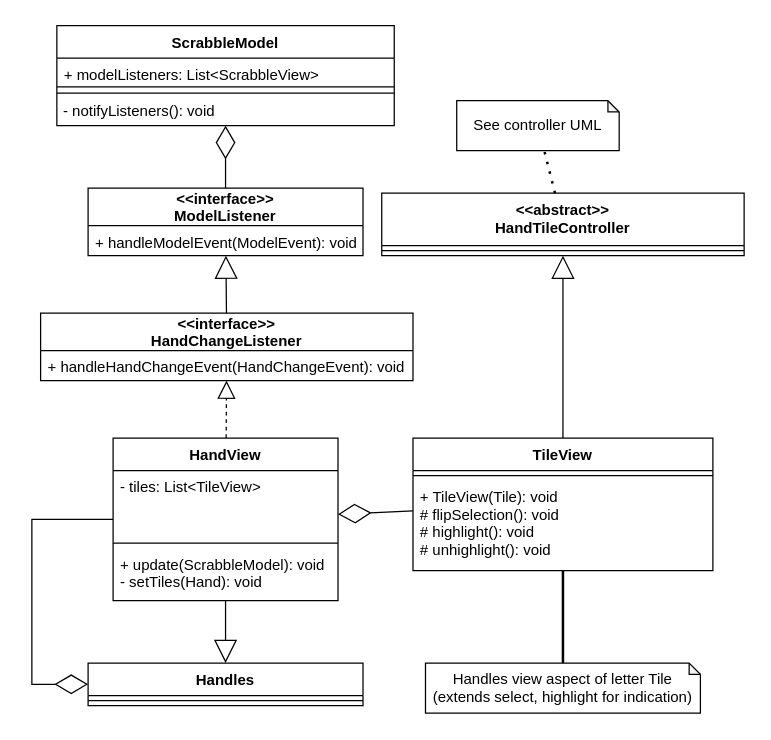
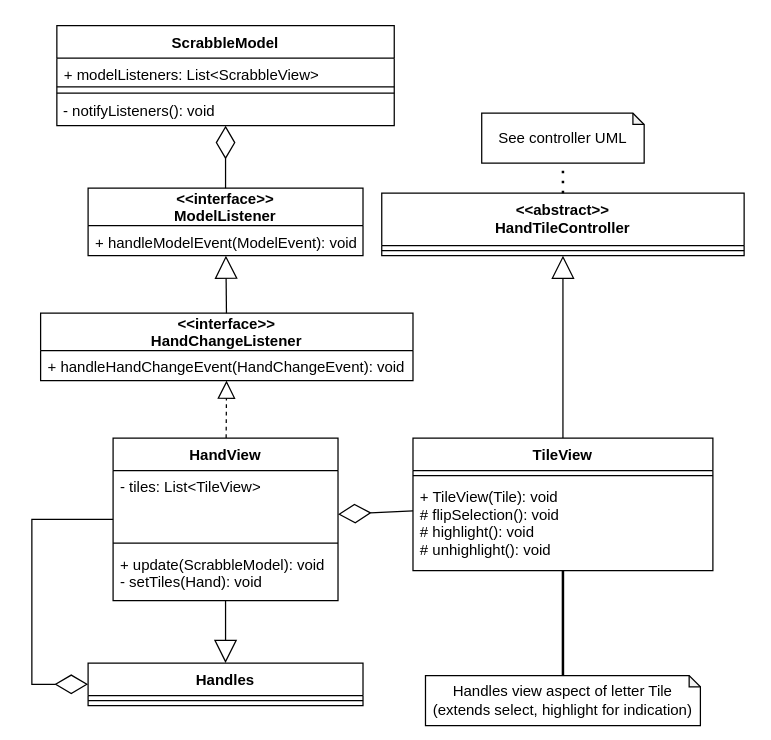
(538, 126) -> (563, 138)
(563, 688) -> (563, 701)
